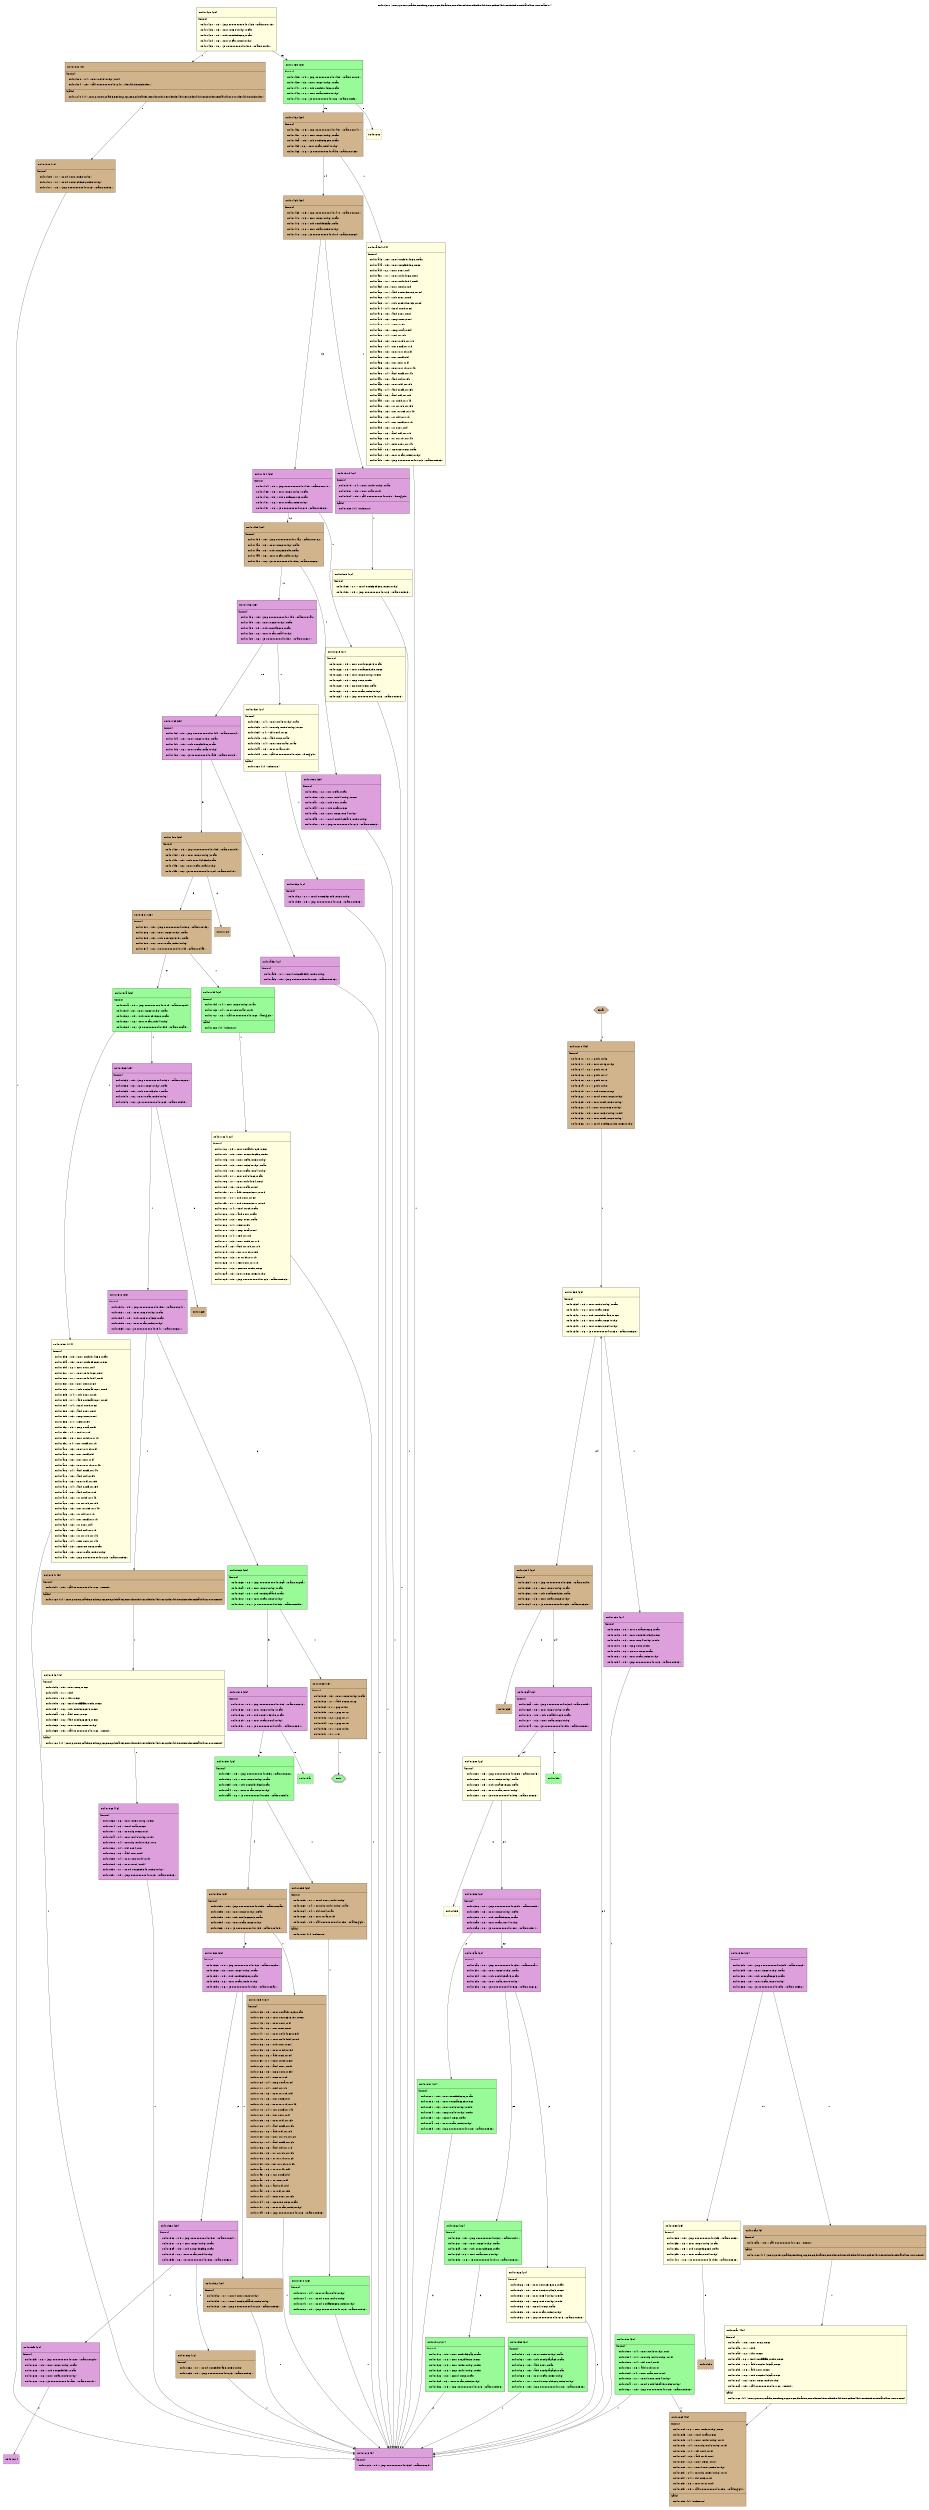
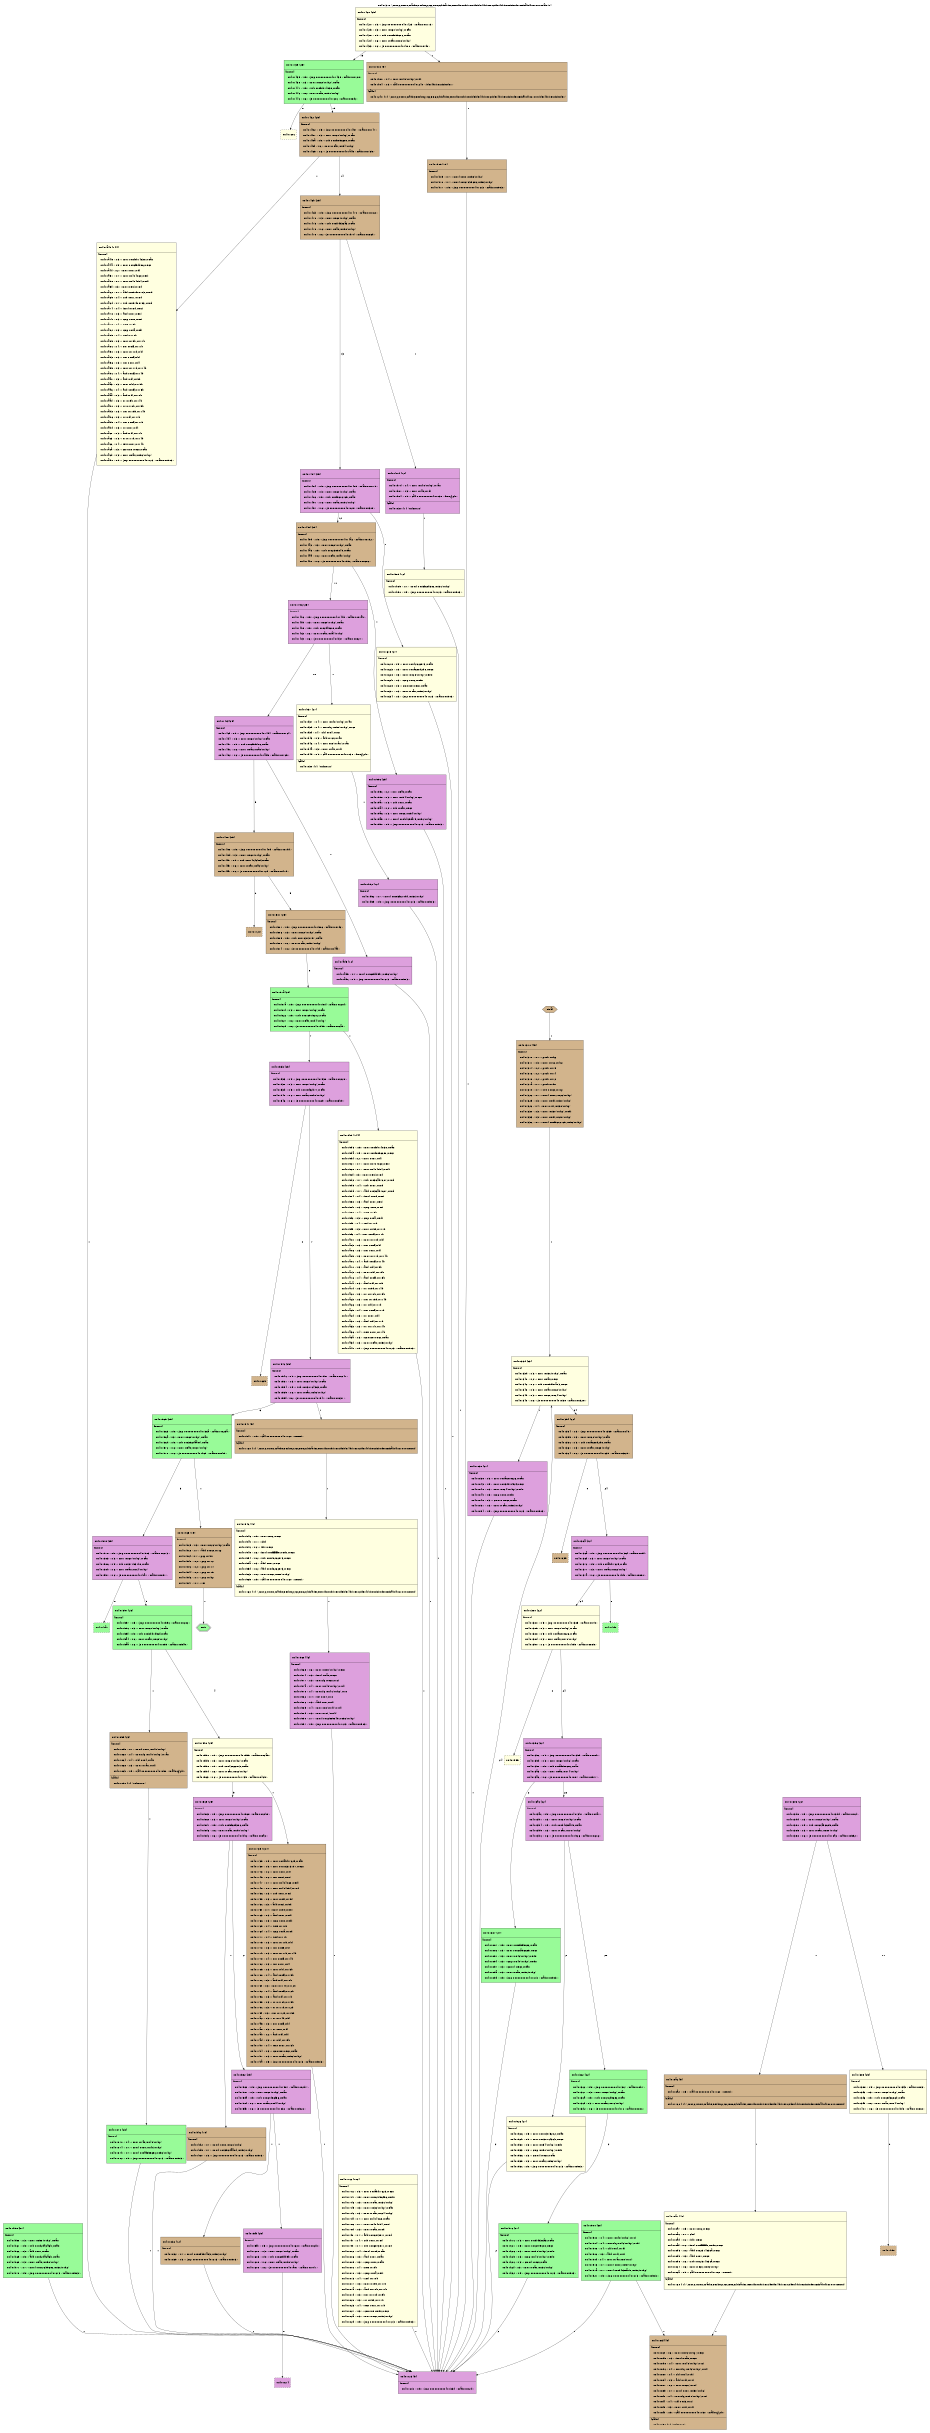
(238, 1010) -> none
(247, 1911) -> (233, 1760)
